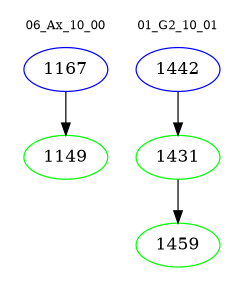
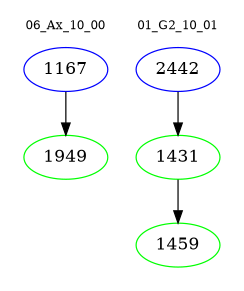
(178, 70) -> (178, 70)
(66, 157) -> (66, 157)
